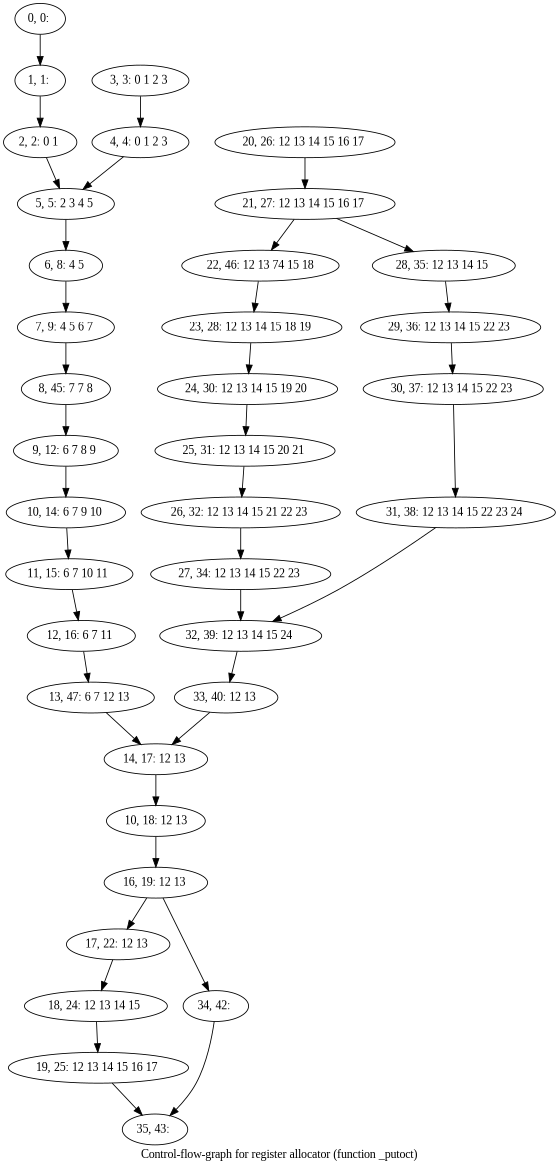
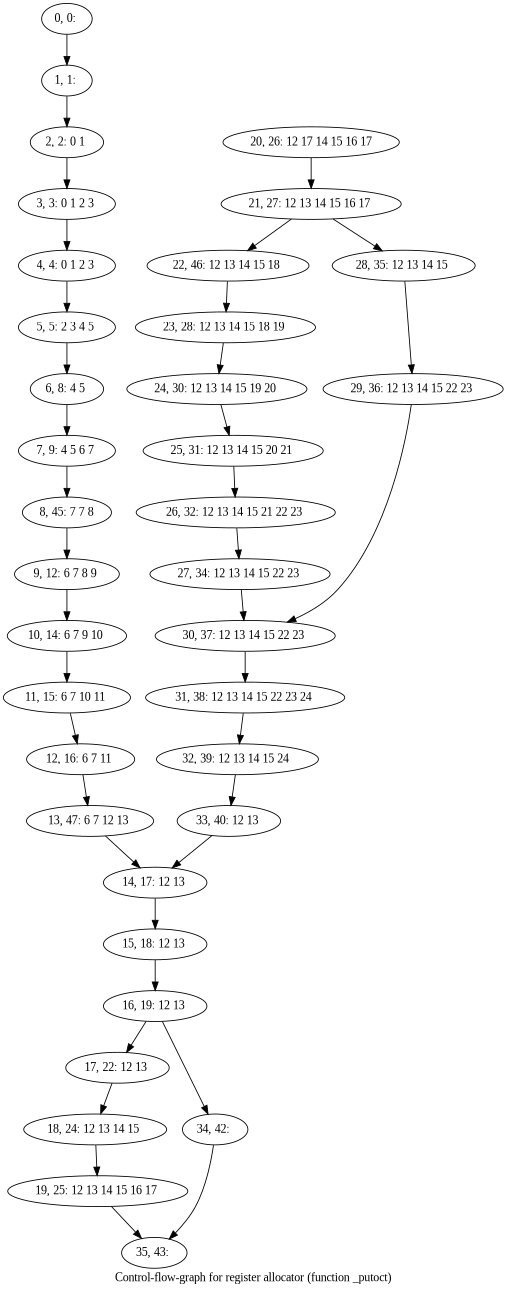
(305, 142) -> (311, 142)
(51, 169) -> (67, 169)
(260, 266) -> (228, 266)
(241, 601) -> (242, 601)
(156, 821) -> (155, 944)
